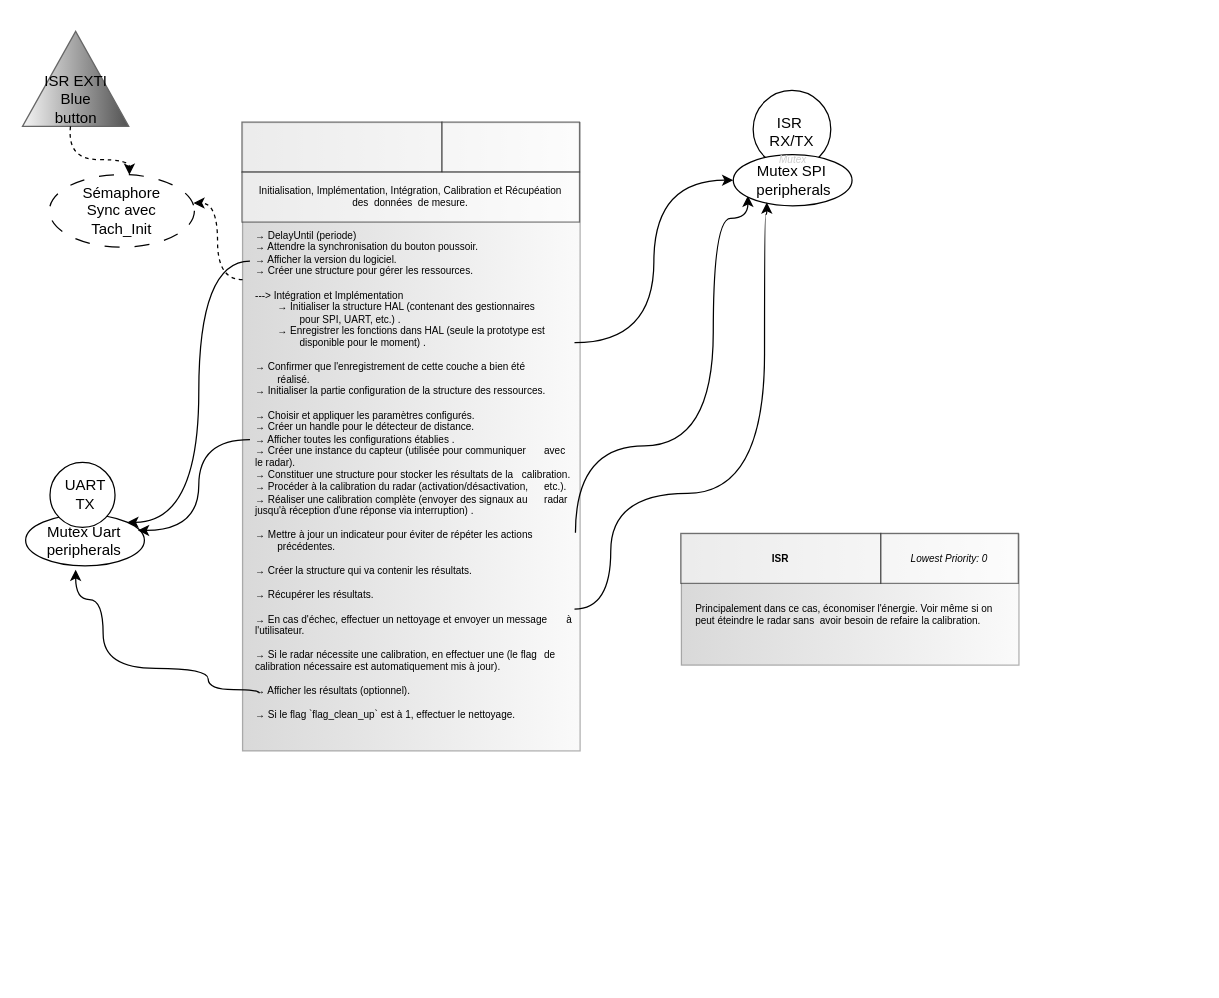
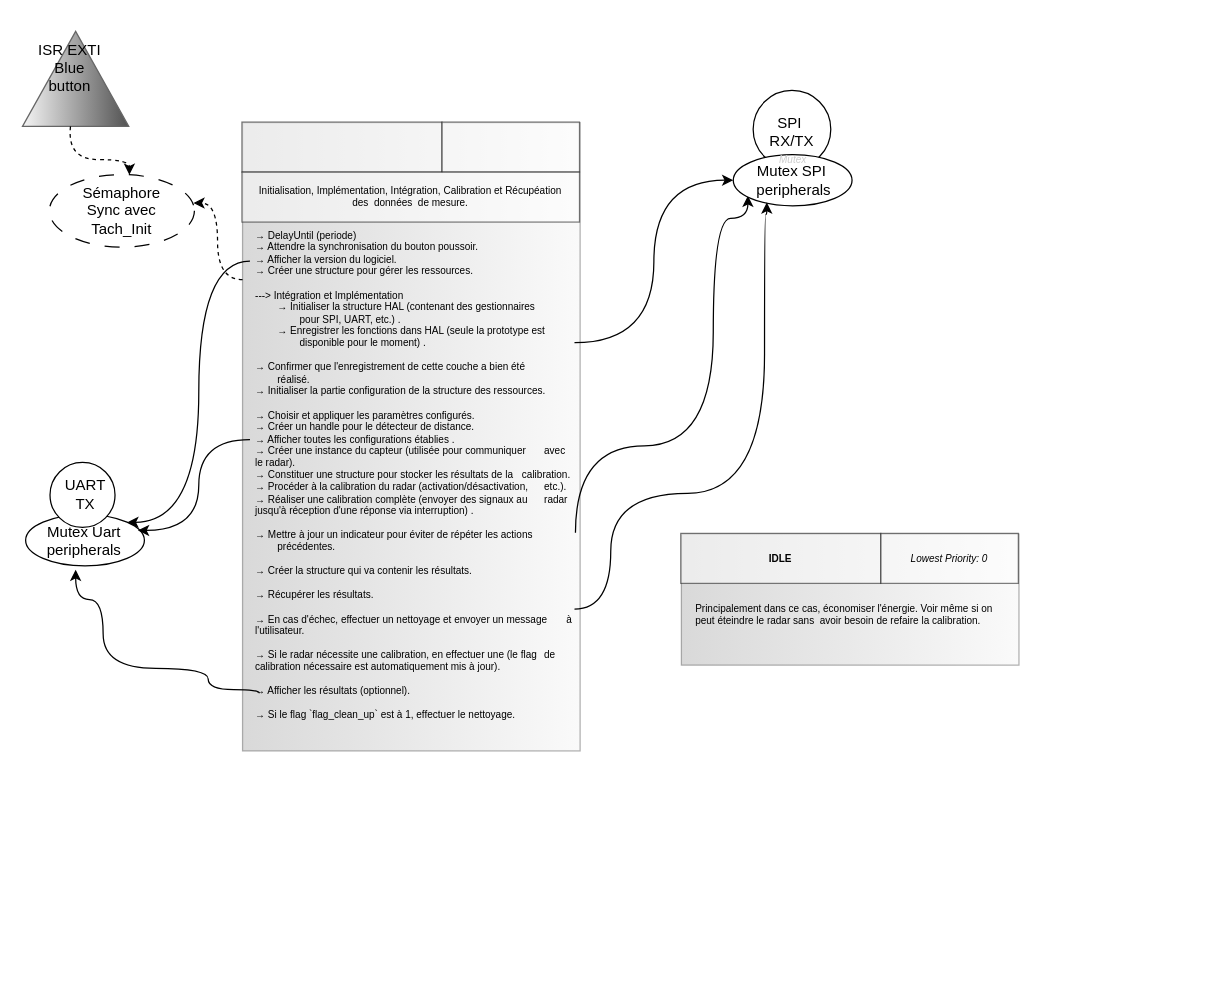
(76, 99) -> (69, 68)
(792, 132) -> (792, 132)
(781, 558) -> (781, 558)
